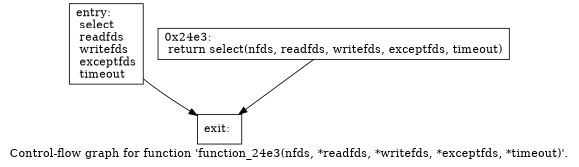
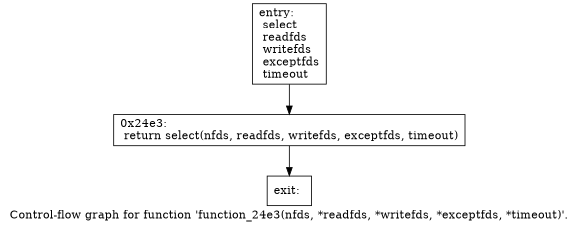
(166, 96) -> (289, 95)
